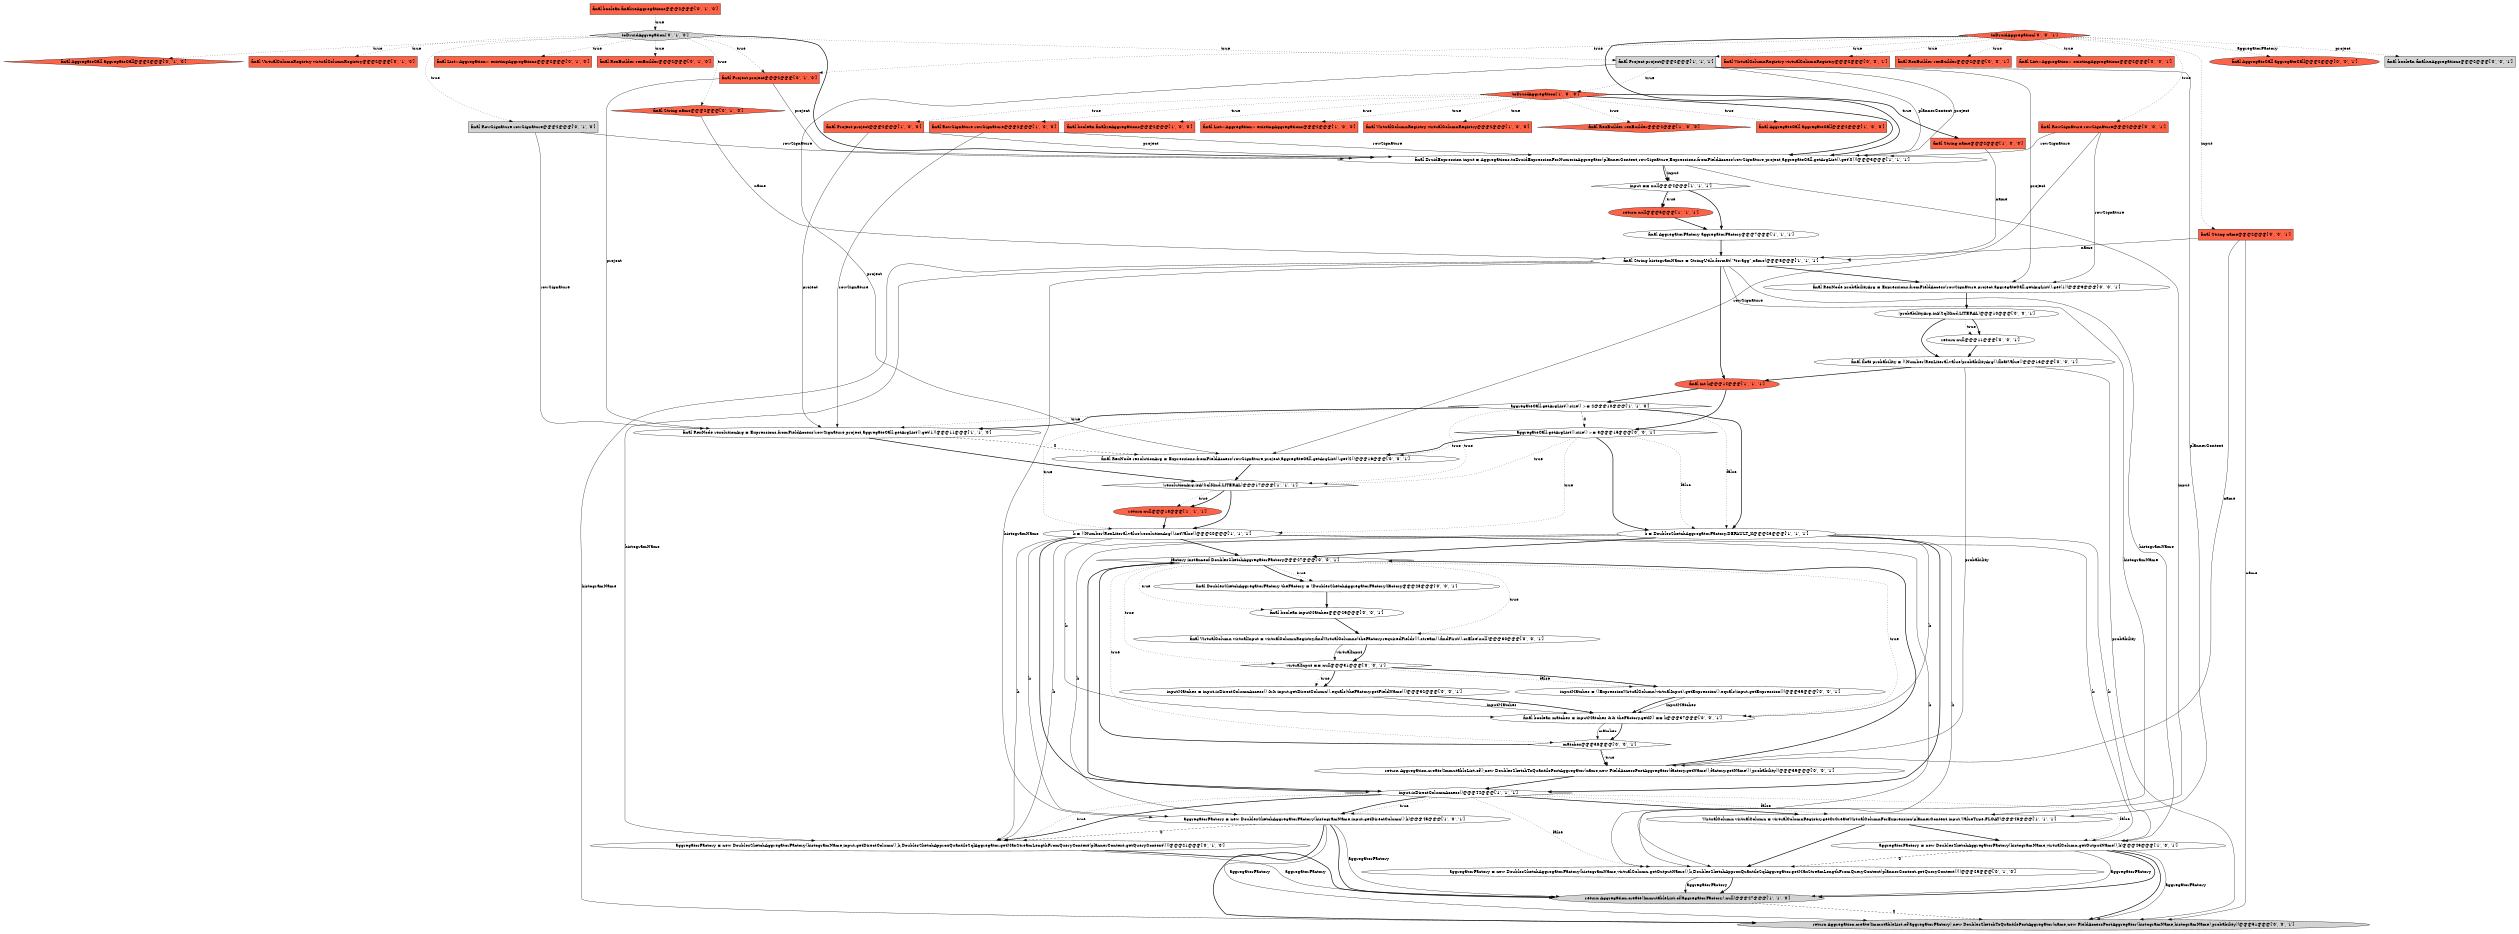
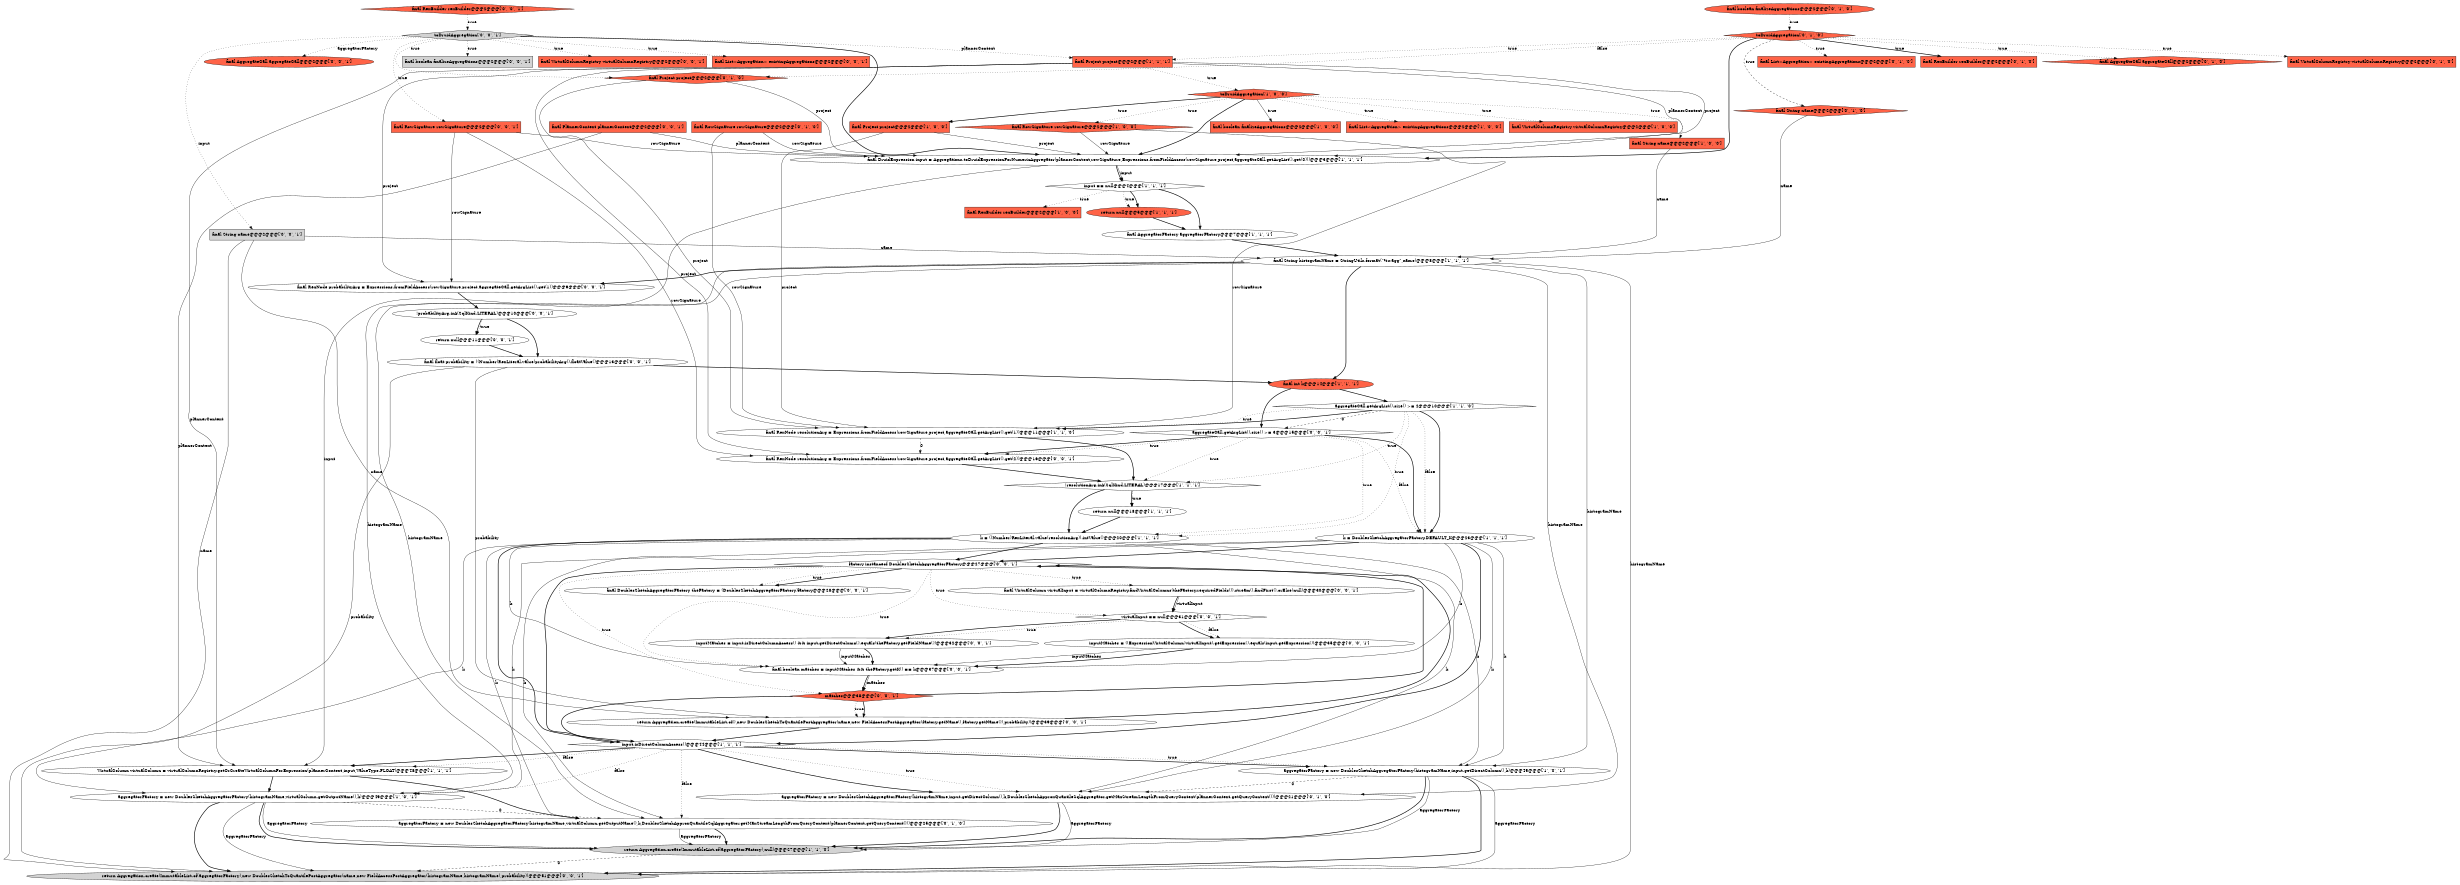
(655, 9) -> (1790, 9)
(655, 35) -> (1790, 35)
(2024, 35) -> (468, 35)
(655, 47) -> (1875, 47)
(459, 48) -> none
(1992, 48) -> (468, 21)
(741, 49) -> (1602, 49)
(1858, 49) -> (978, 49)
(2343, 49) -> (472, 49)
(1666, 62) -> (1123, 62)
(1953, 62) -> (468, 9)
(717, 63) -> (1753, 77)
(769, 78) -> (696, 78)
(1787, 97) -> (1497, 106)
(1201, 100) -> (1086, 108)
(1345, 107) -> (1264, 109)
(1593, 110) -> (1078, 198)
(533, 127) -> (756, 127)
none -> (618, 127)
(994, 127) -> (1074, 127)
(1644, 127) -> (1023, 213)
(1822, 127) -> none
(2246, 235) -> (257, 235)
(1168, 512) -> (1132, 512)
(1327, 613) -> none
none -> (646, 701)
(1600, 745) -> (862, 696)
